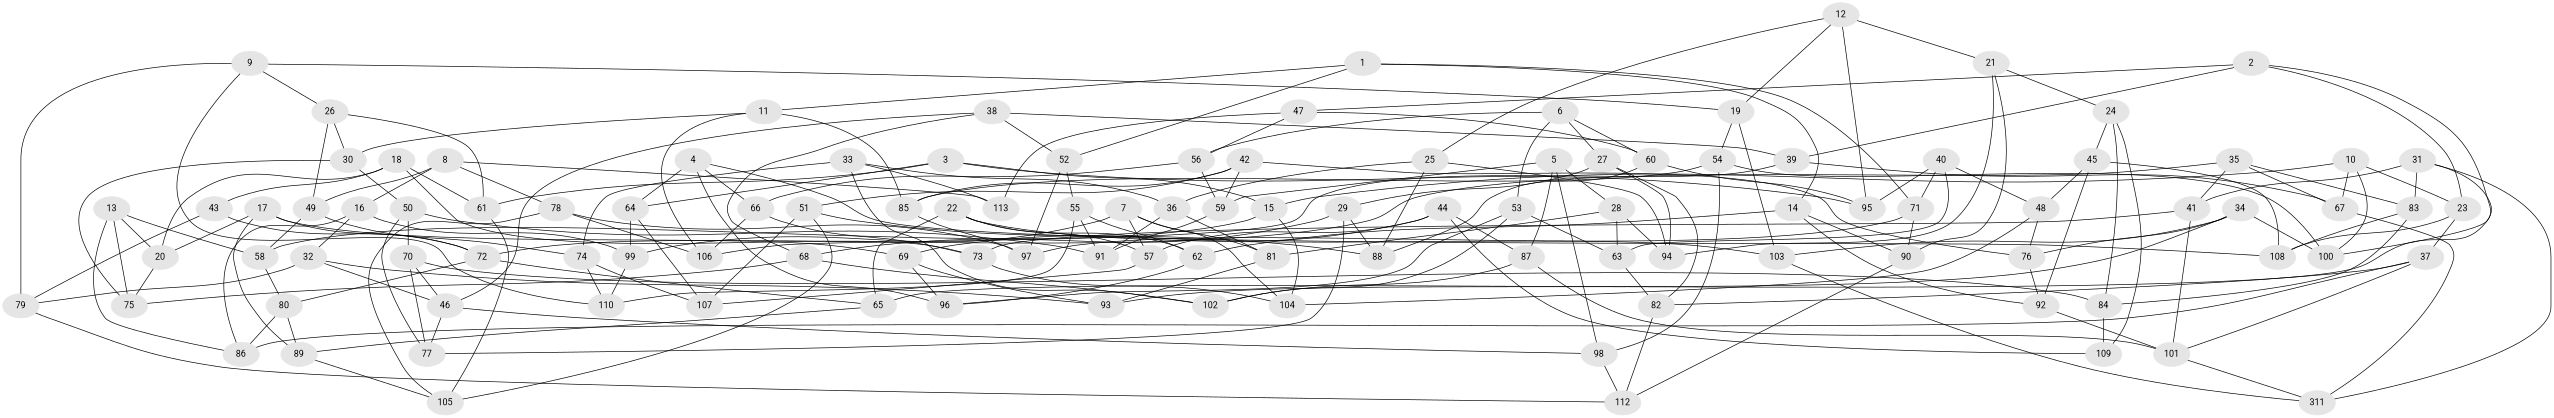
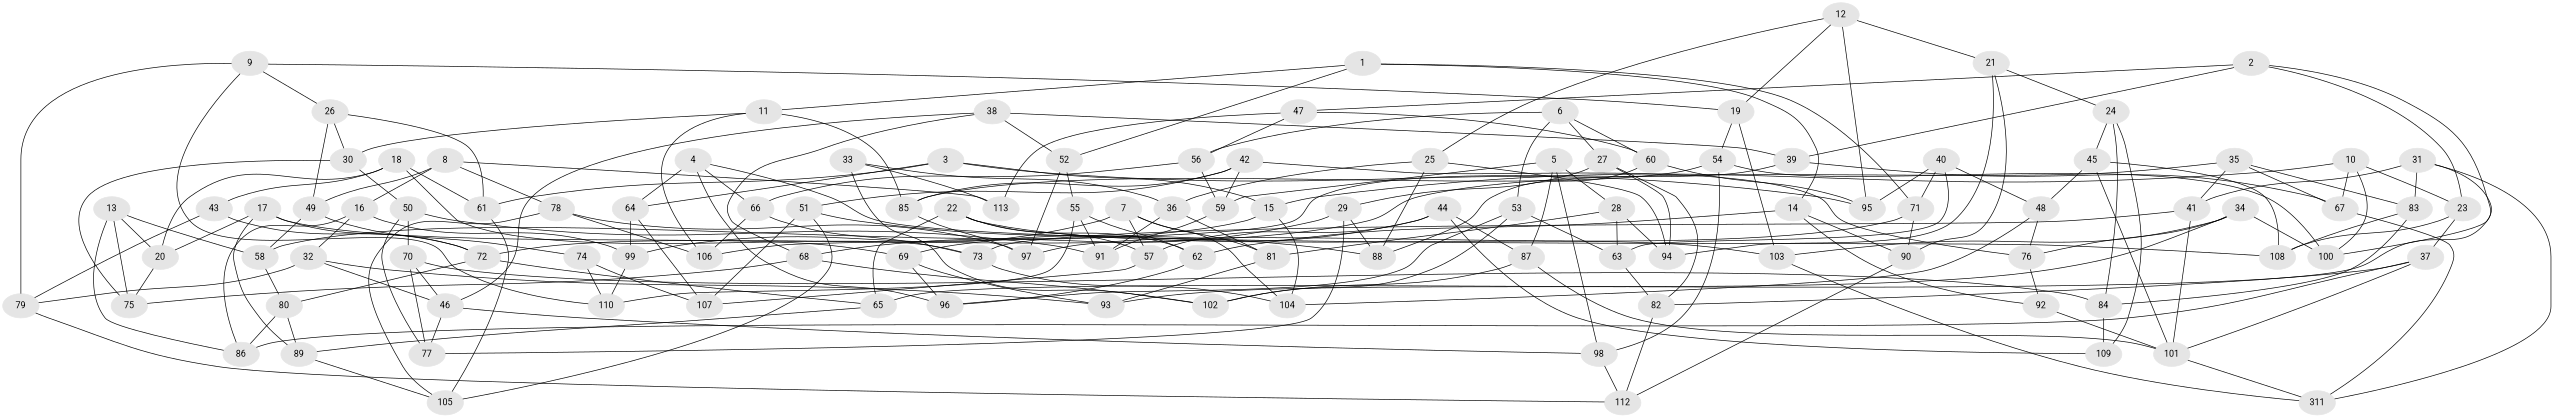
(621, 191) -> none
(2067, 233) -> (2132, 257)
